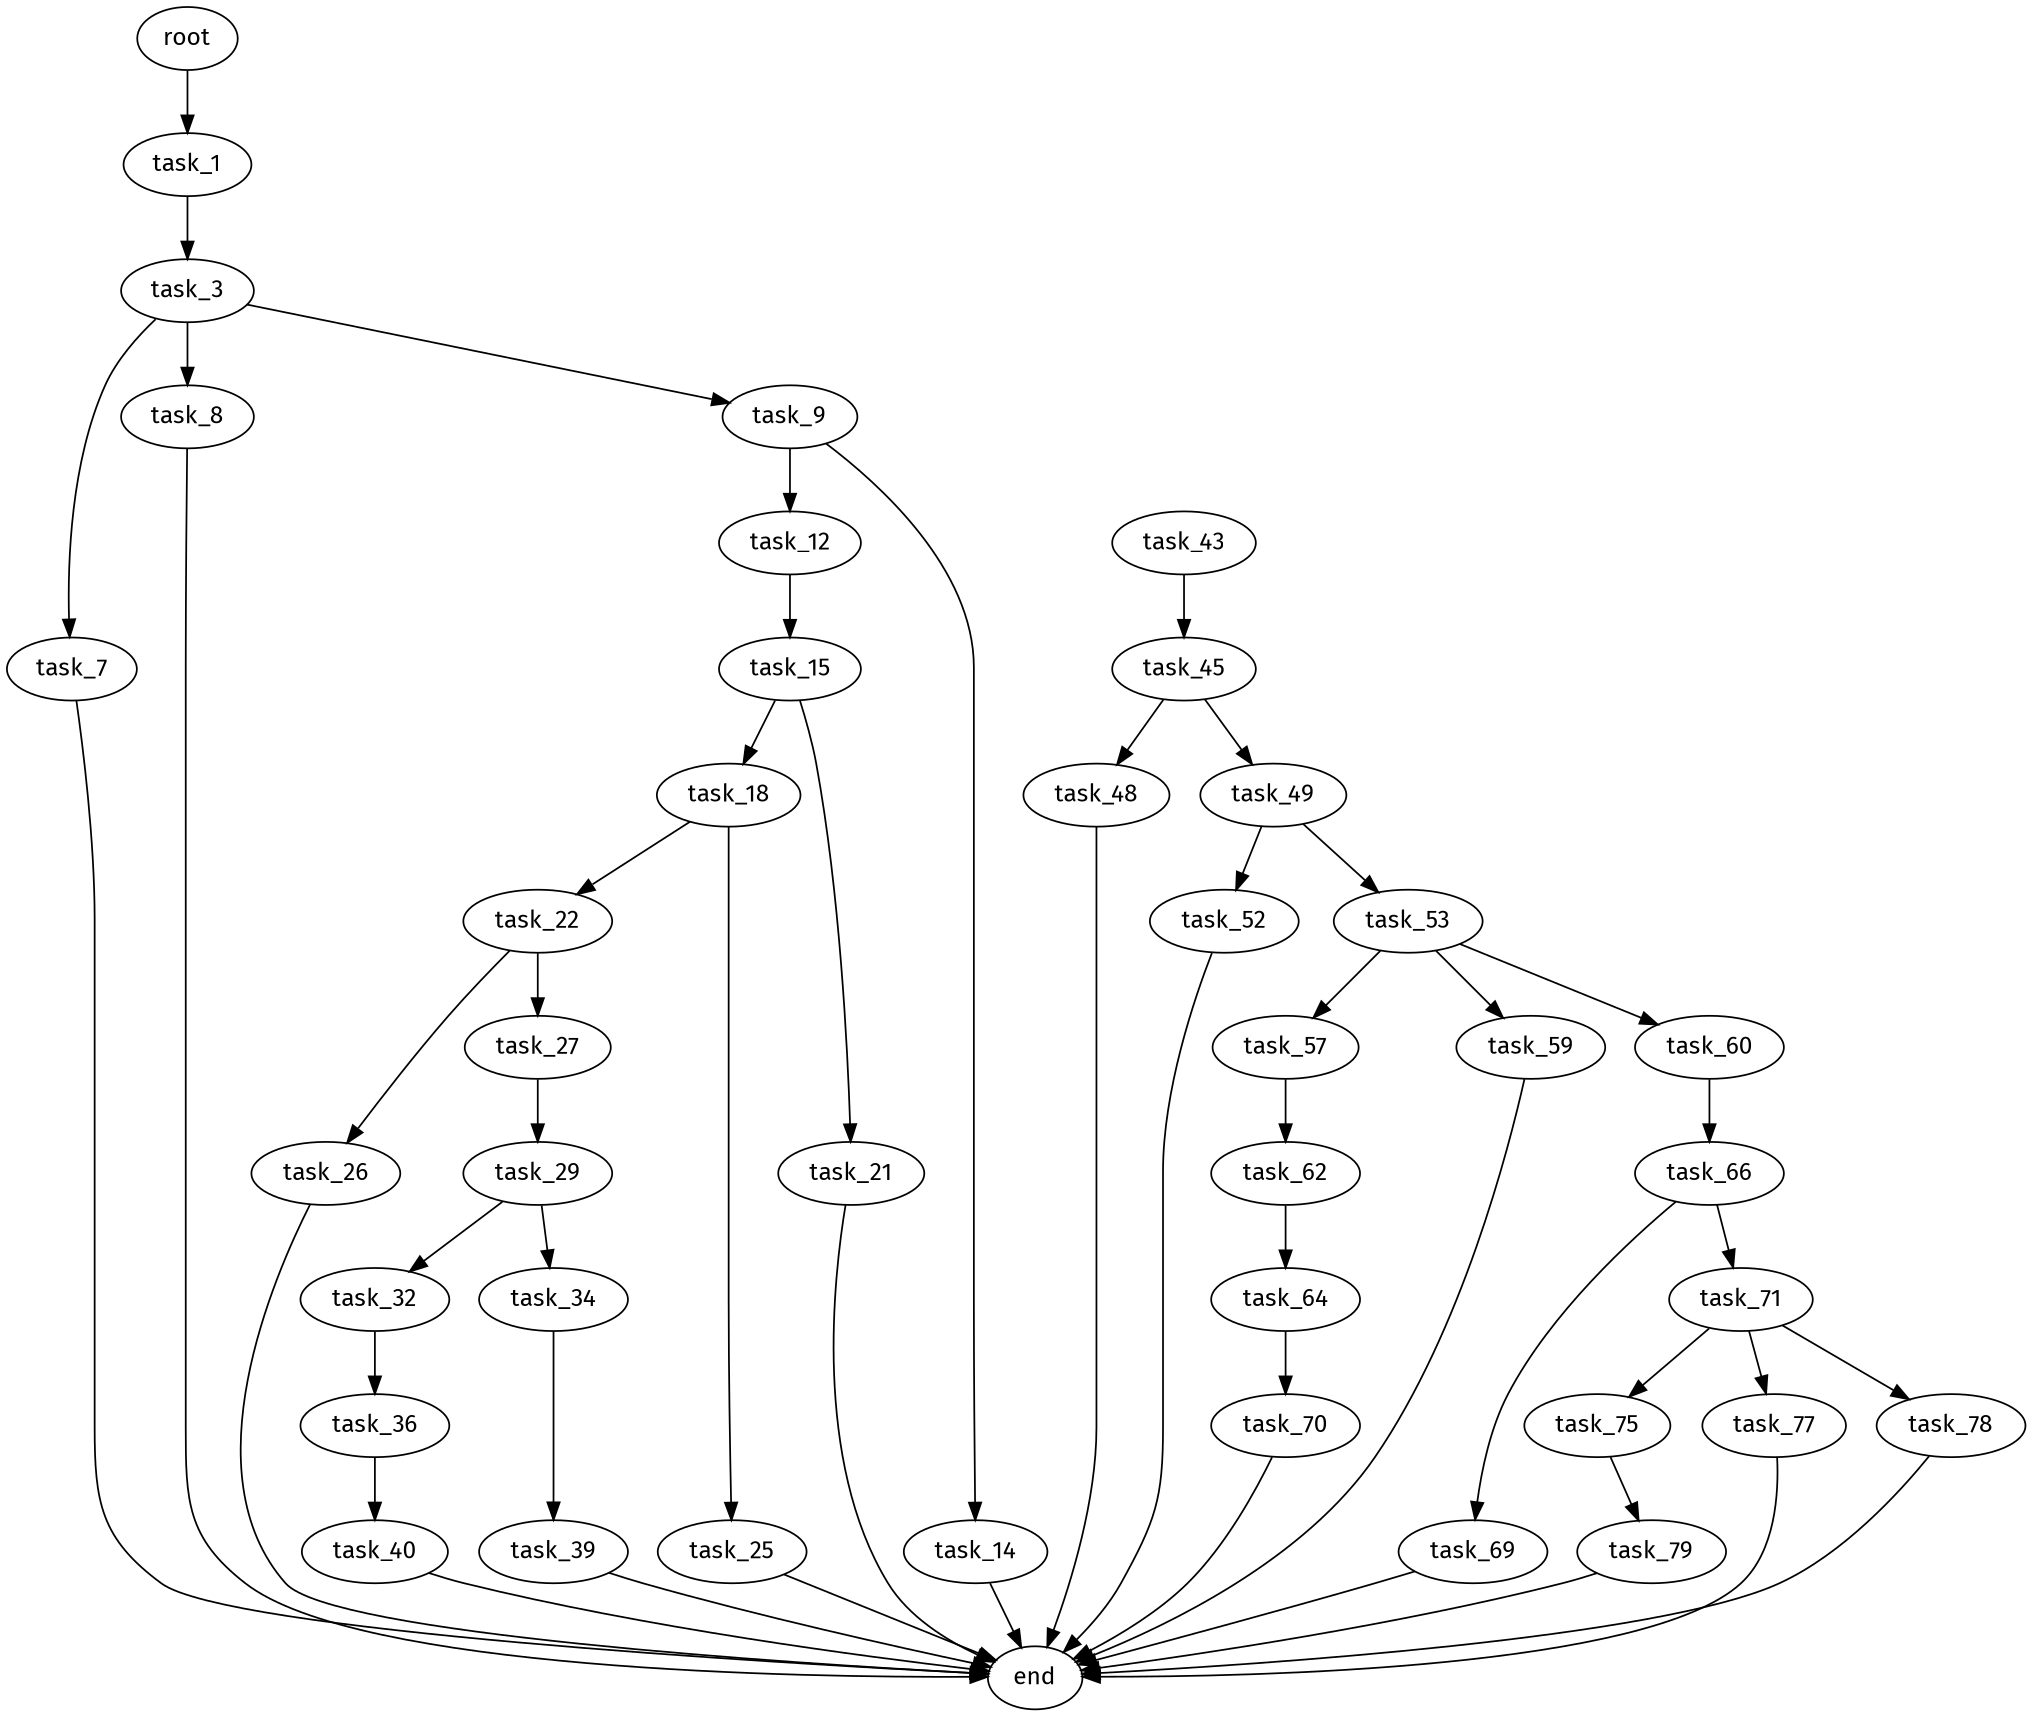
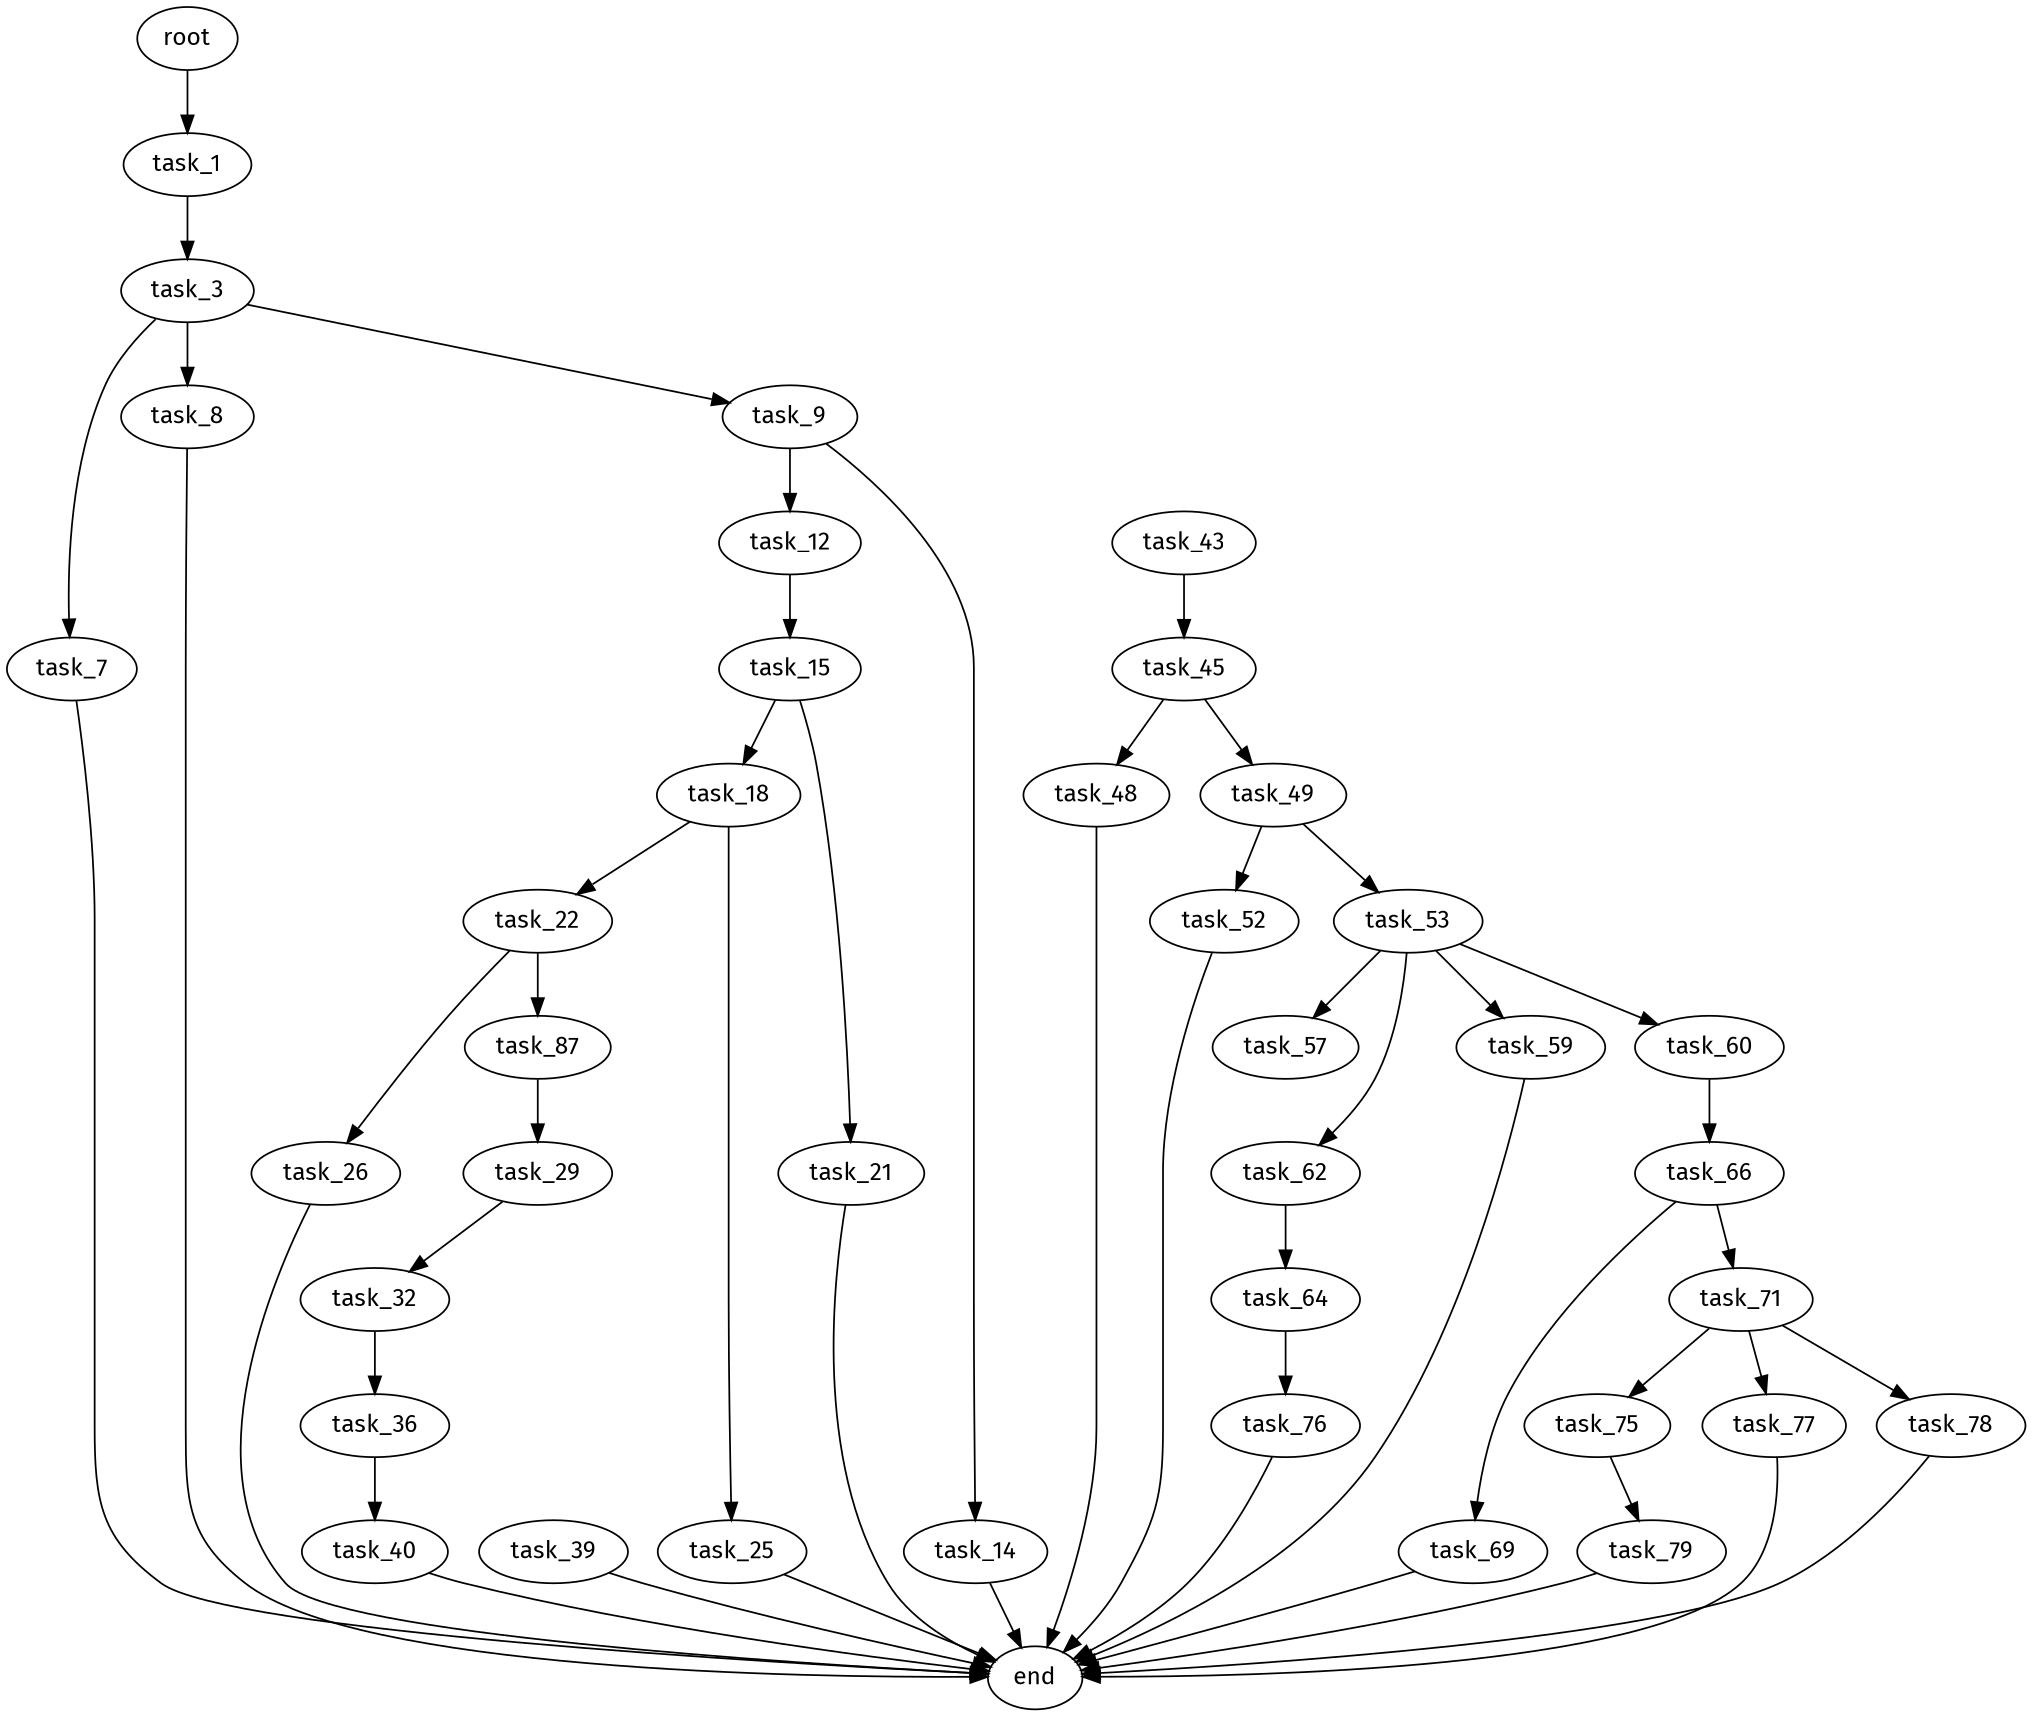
(538, 1047) -> (538, 1047)
(1286, 1102) -> (1387, 1051)
(554, 1300) -> none
(1286, 1426) -> (1286, 1426)
